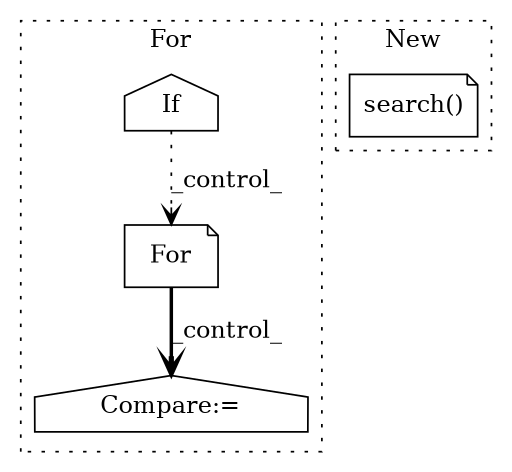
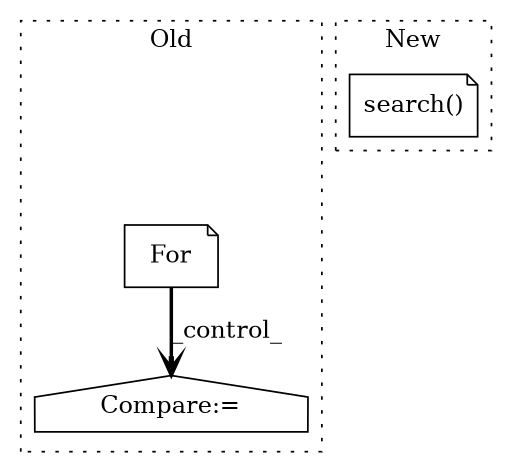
(171, 41) -> (171, 41)
(171, 106) -> none
